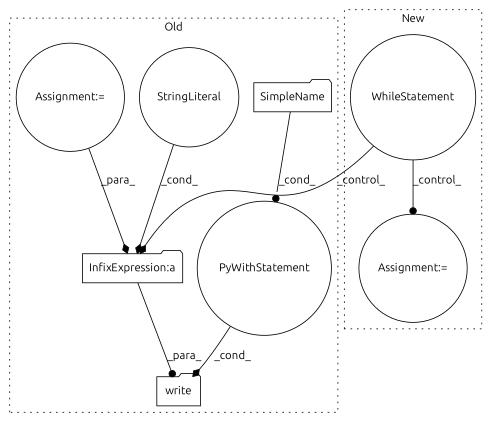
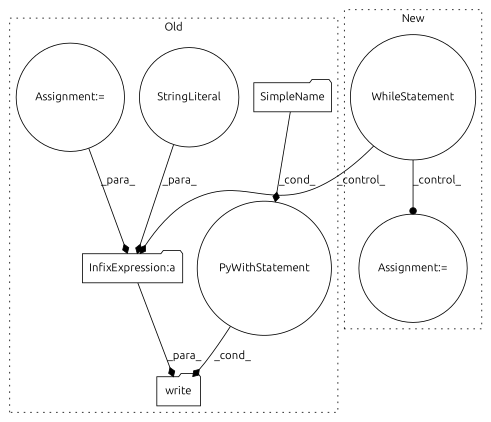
(284, 152) -> (284, 152)
(180, 180) -> (180, 180)
(154, 327) -> (154, 327)
